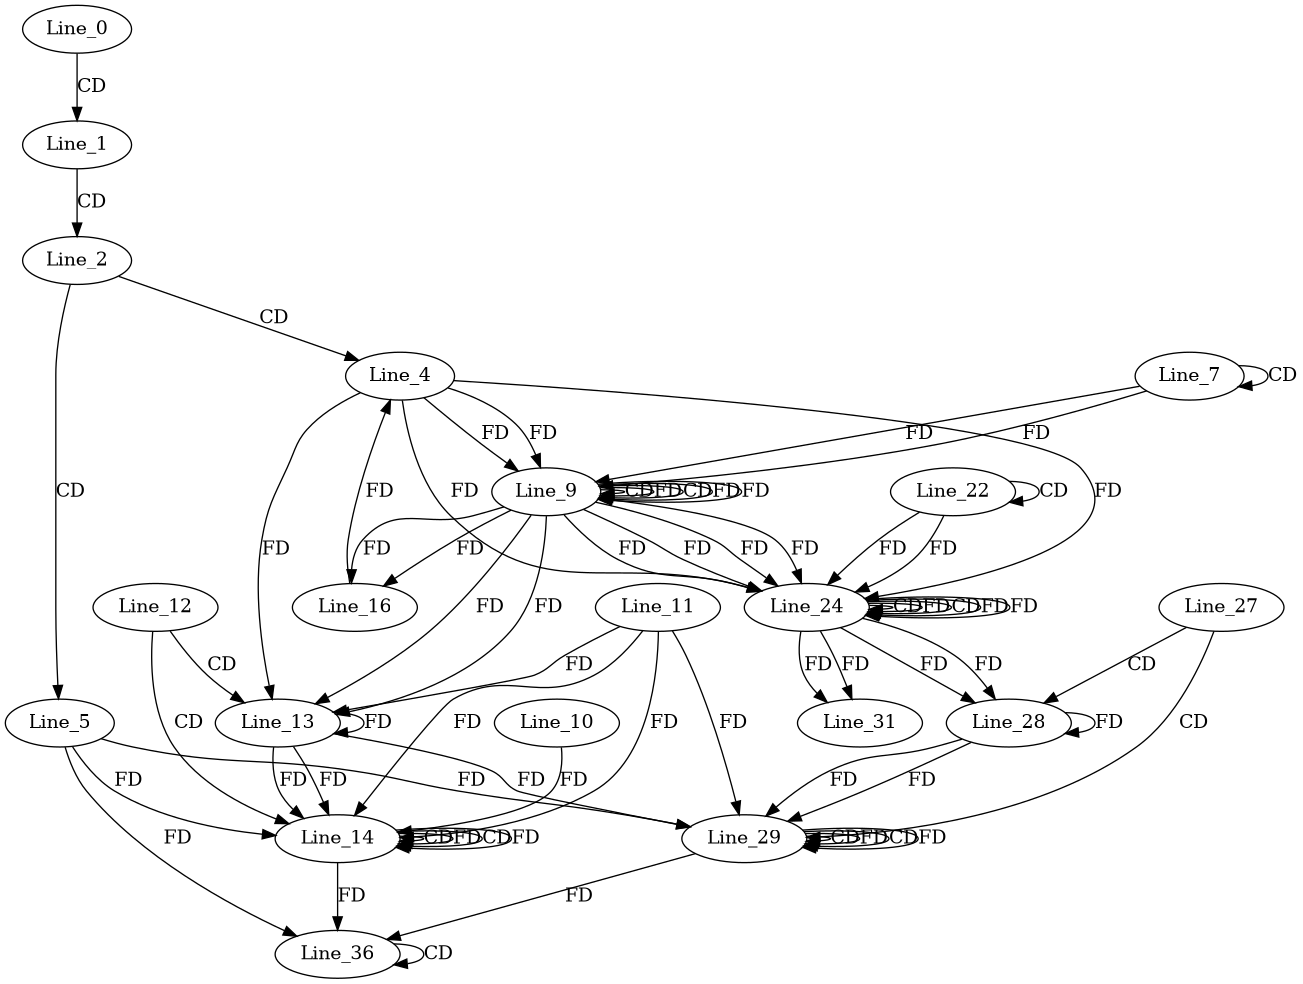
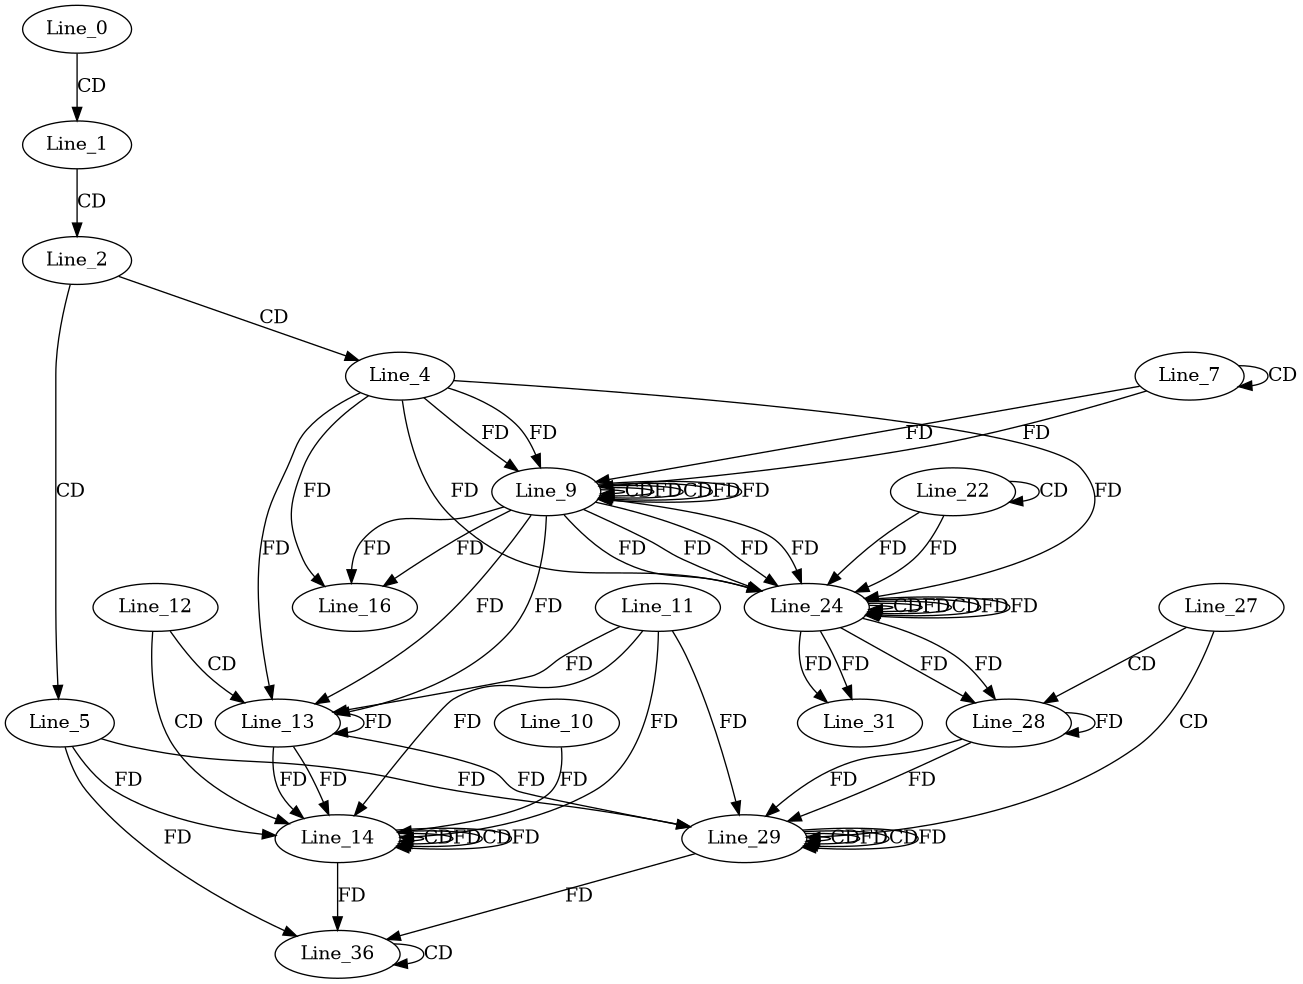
(358, 496) -> (300, 476)
